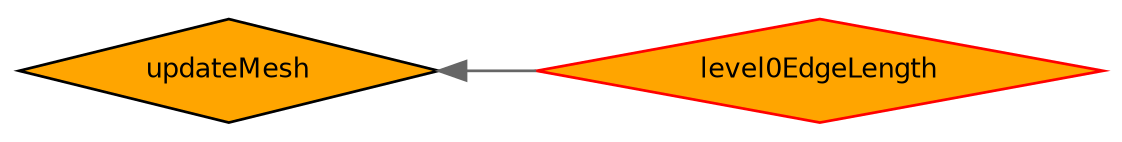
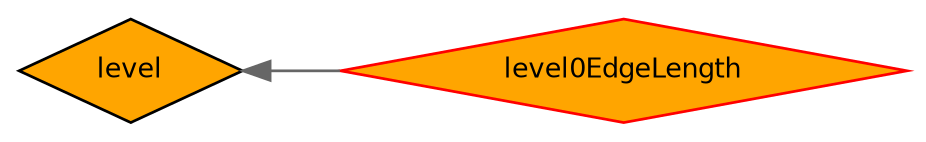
(229, 71) -> (131, 71)
